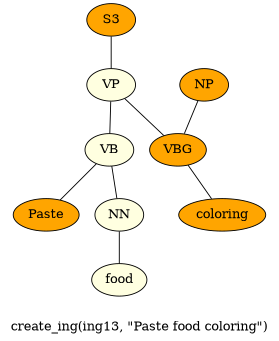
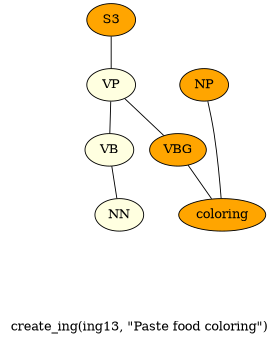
(191, 117) -> (216, 150)
(46, 215) -> none
(119, 280) -> none
